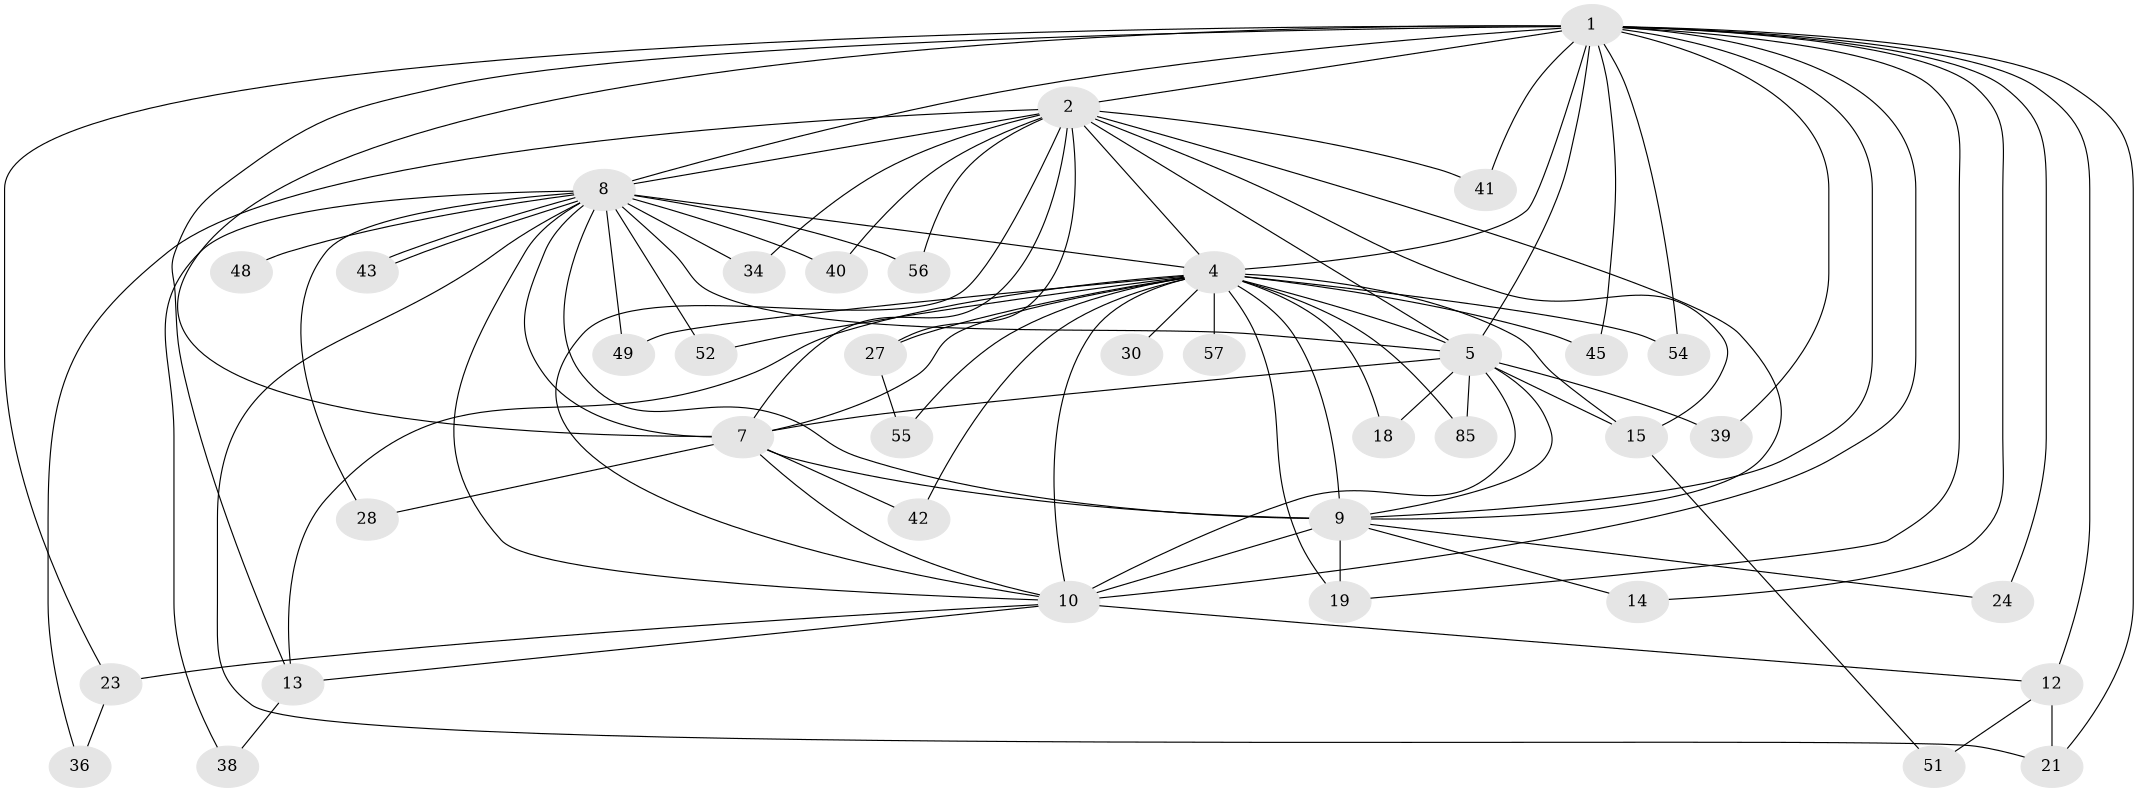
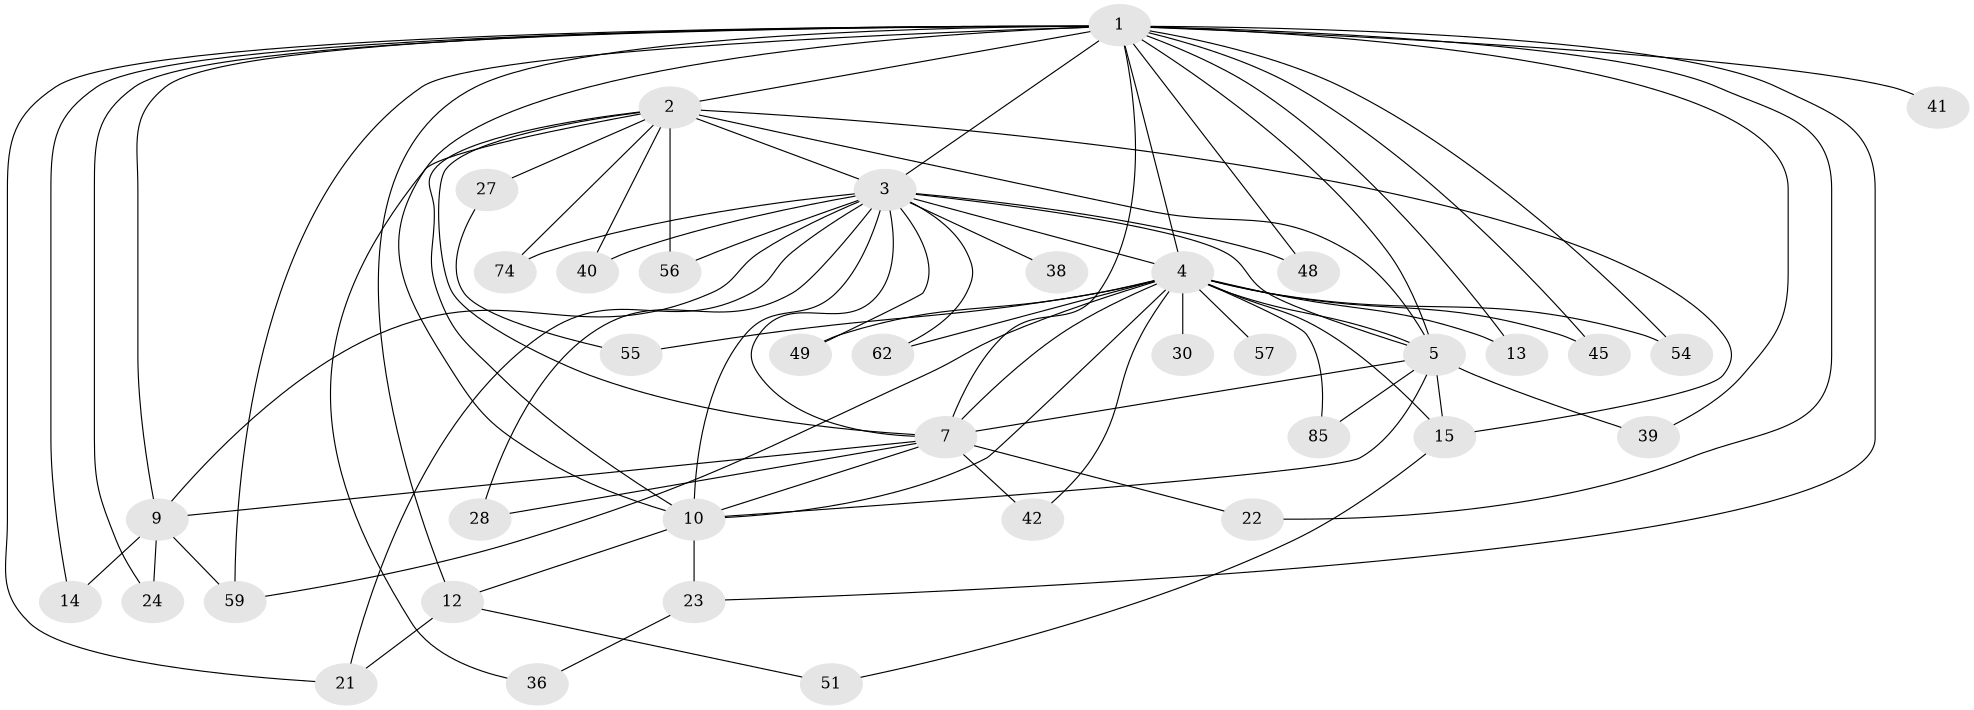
(1282, 135) -> none
none -> (1214, 149)
(604, 190) -> (885, 190)
(1142, 190) -> none
(367, 272) -> none
(754, 272) -> (505, 272)
(1623, 279) -> none
(1041, 304) -> none
(706, 355) -> (883, 355)
(1315, 378) -> none
(1384, 437) -> none
(1516, 477) -> none
none -> (1253, 520)
(1204, 561) -> none
(1340, 602) -> (235, 602)
(681, 643) -> none
(260, 726) -> none
